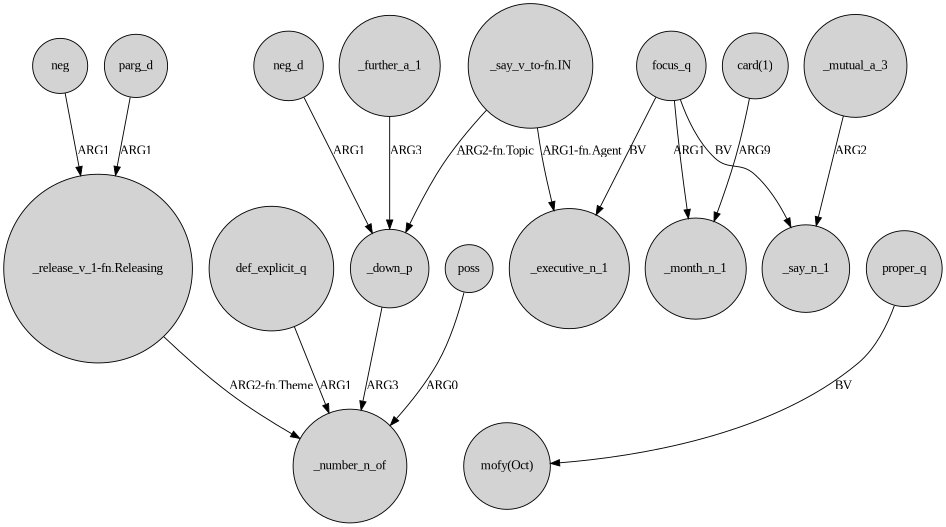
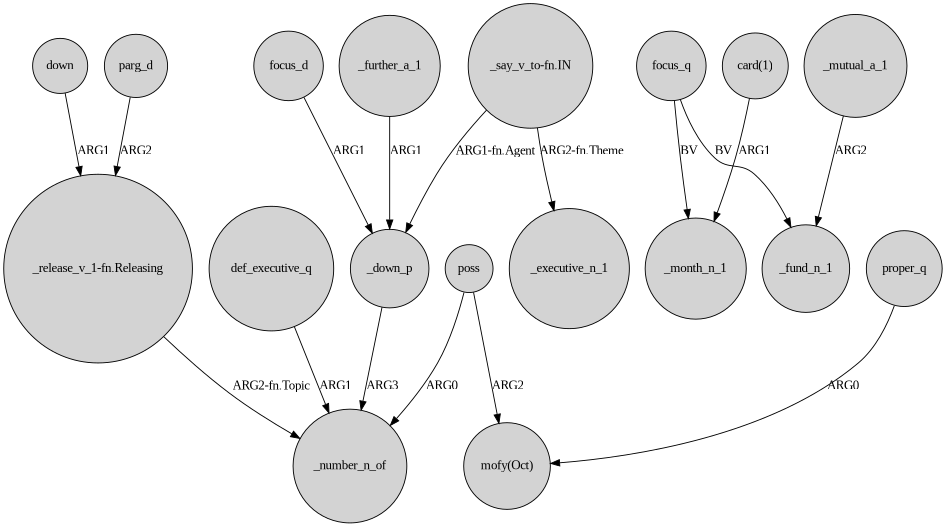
(60, 66) -> (60, 66)
(289, 66) -> (289, 66)
(856, 66) -> (856, 66)
(136, 151) -> (136, 151)
(406, 151) -> (406, 151)
(495, 151) -> (495, 151)
(582, 151) -> (582, 151)
(689, 151) -> (689, 151)
(754, 151) -> (754, 151)
(628, 152) -> none
(271, 269) -> (271, 269)
(806, 269) -> (806, 269)
none -> (485, 353)
(271, 386) -> (271, 386)
(843, 386) -> (843, 386)
